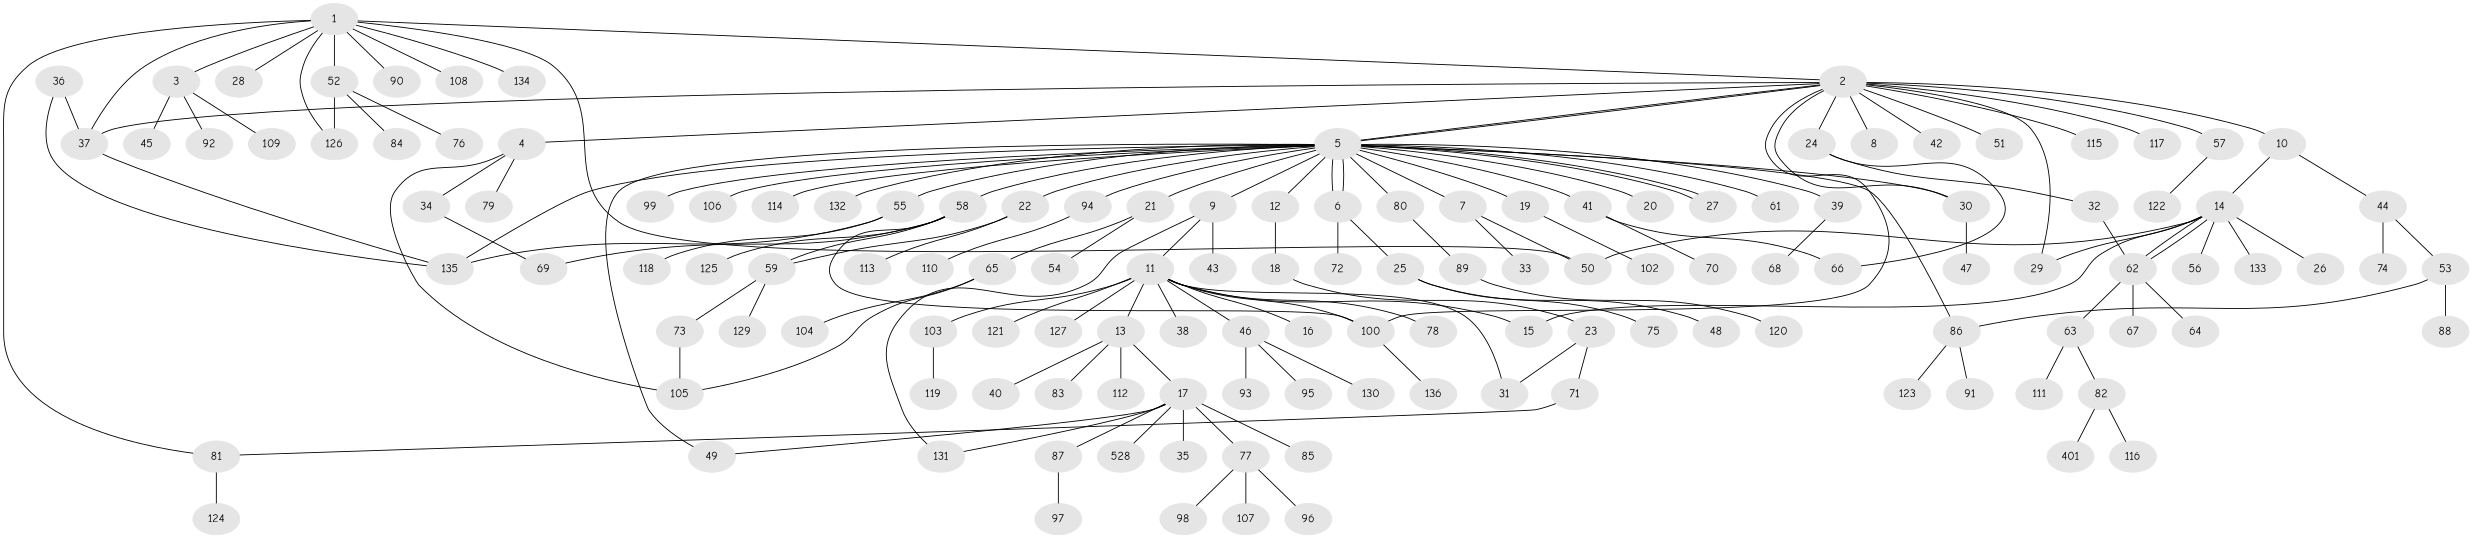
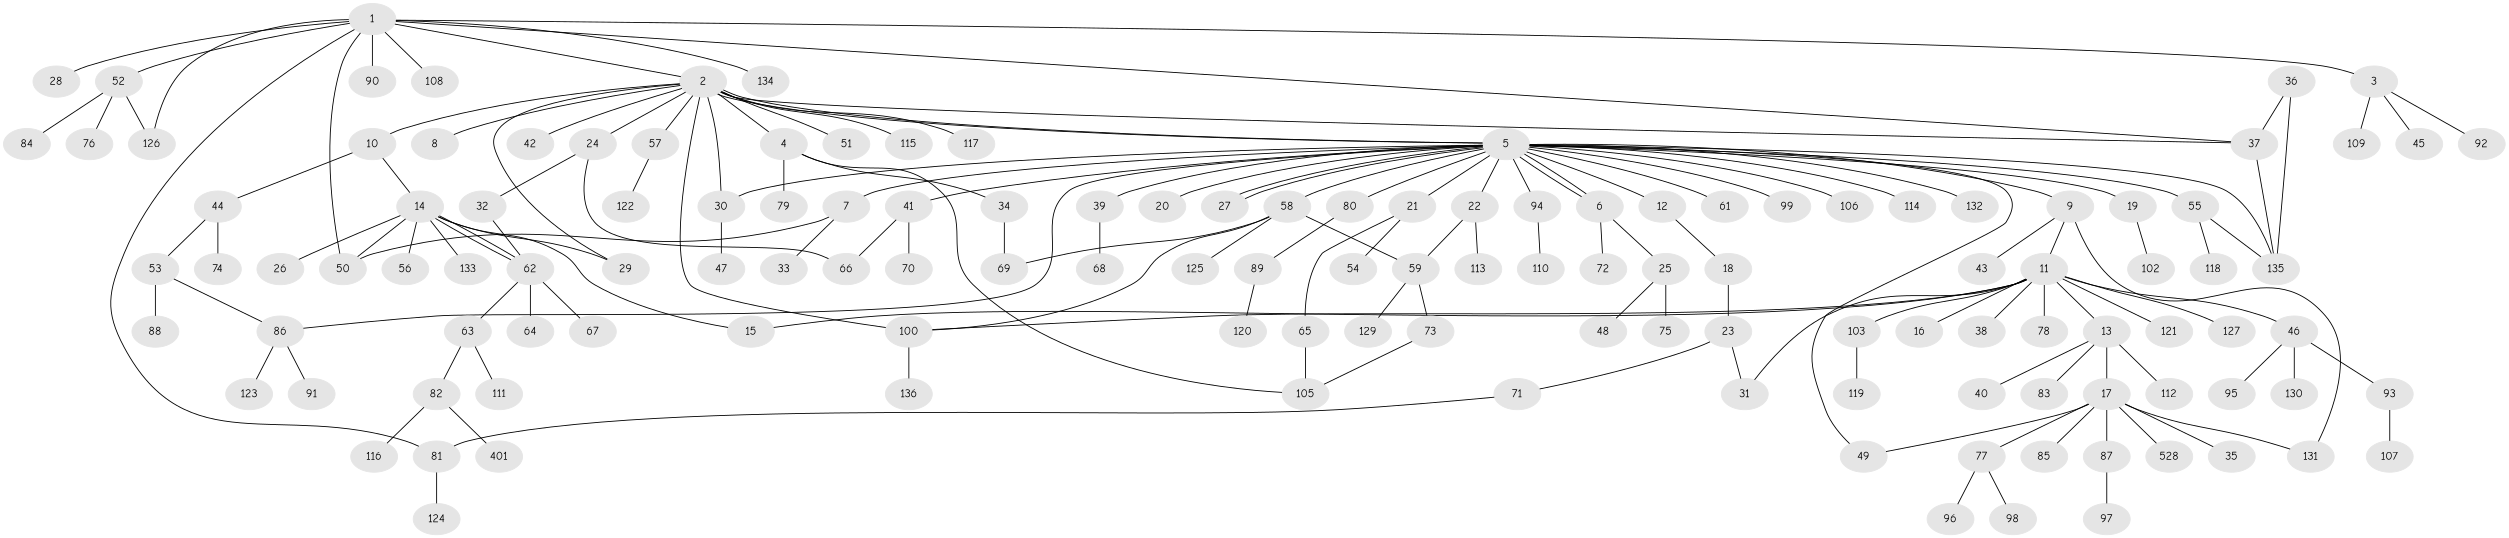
(805, 332) -> none
(1246, 488) -> (2390, 425)
